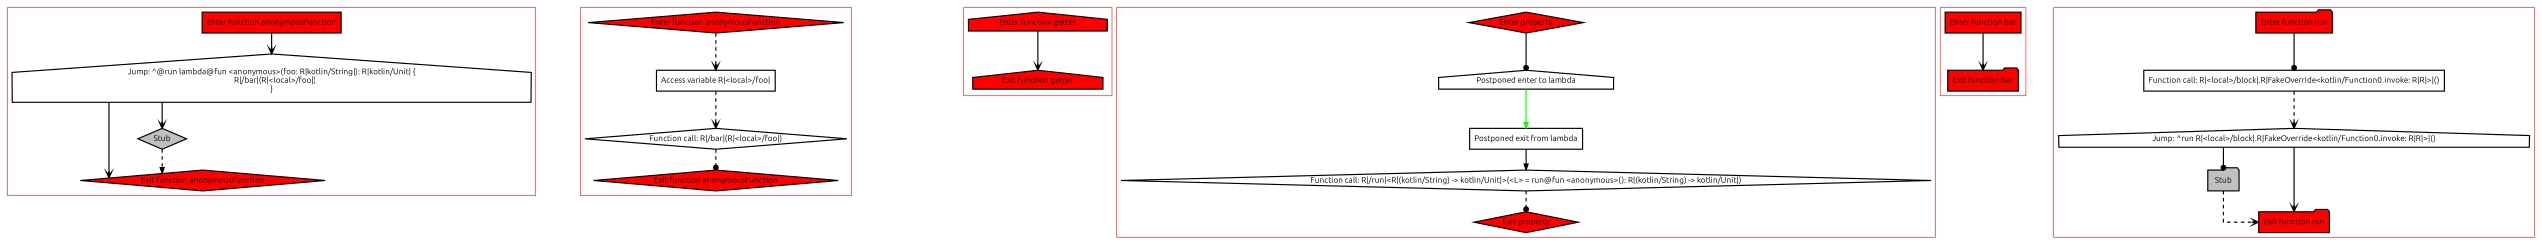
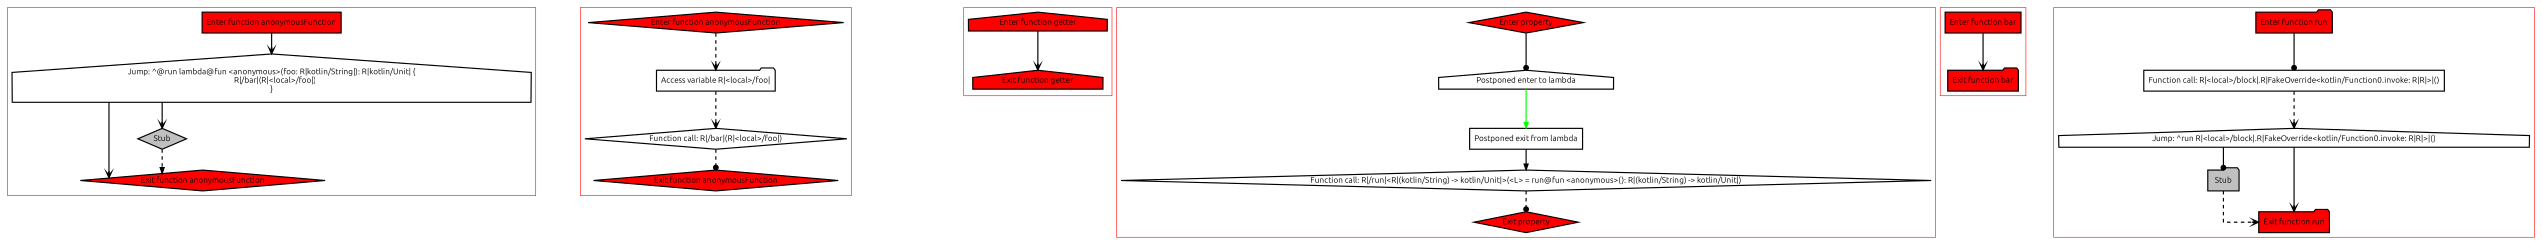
(716, 81) -> (716, 81)
